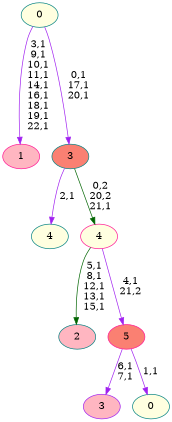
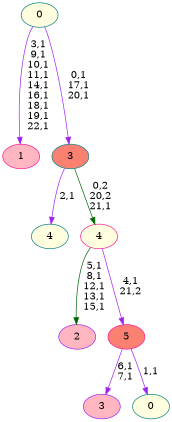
(77, 337) -> (77, 337)
